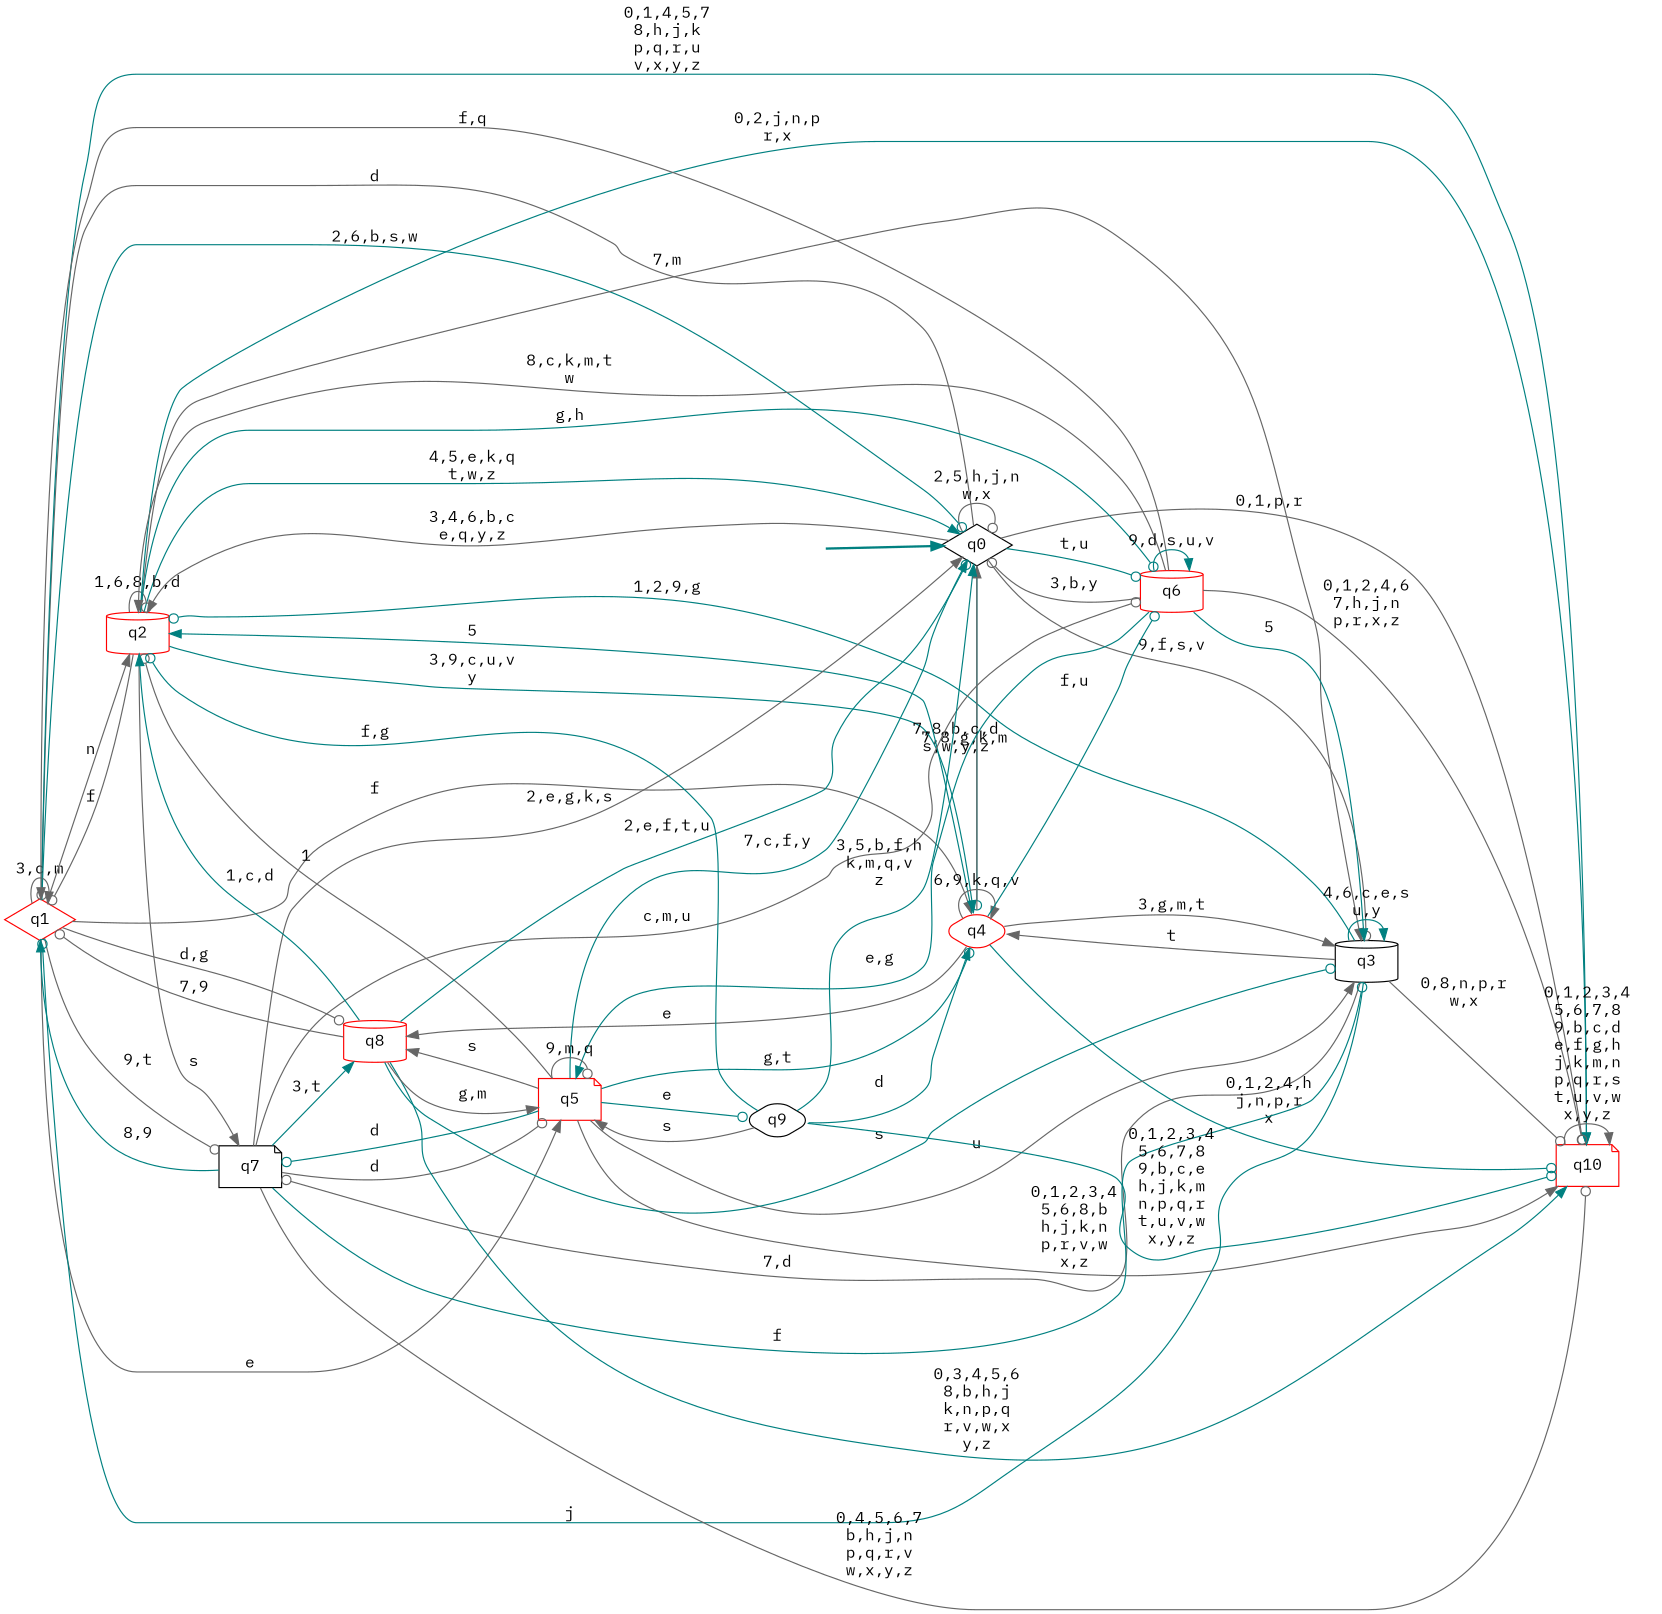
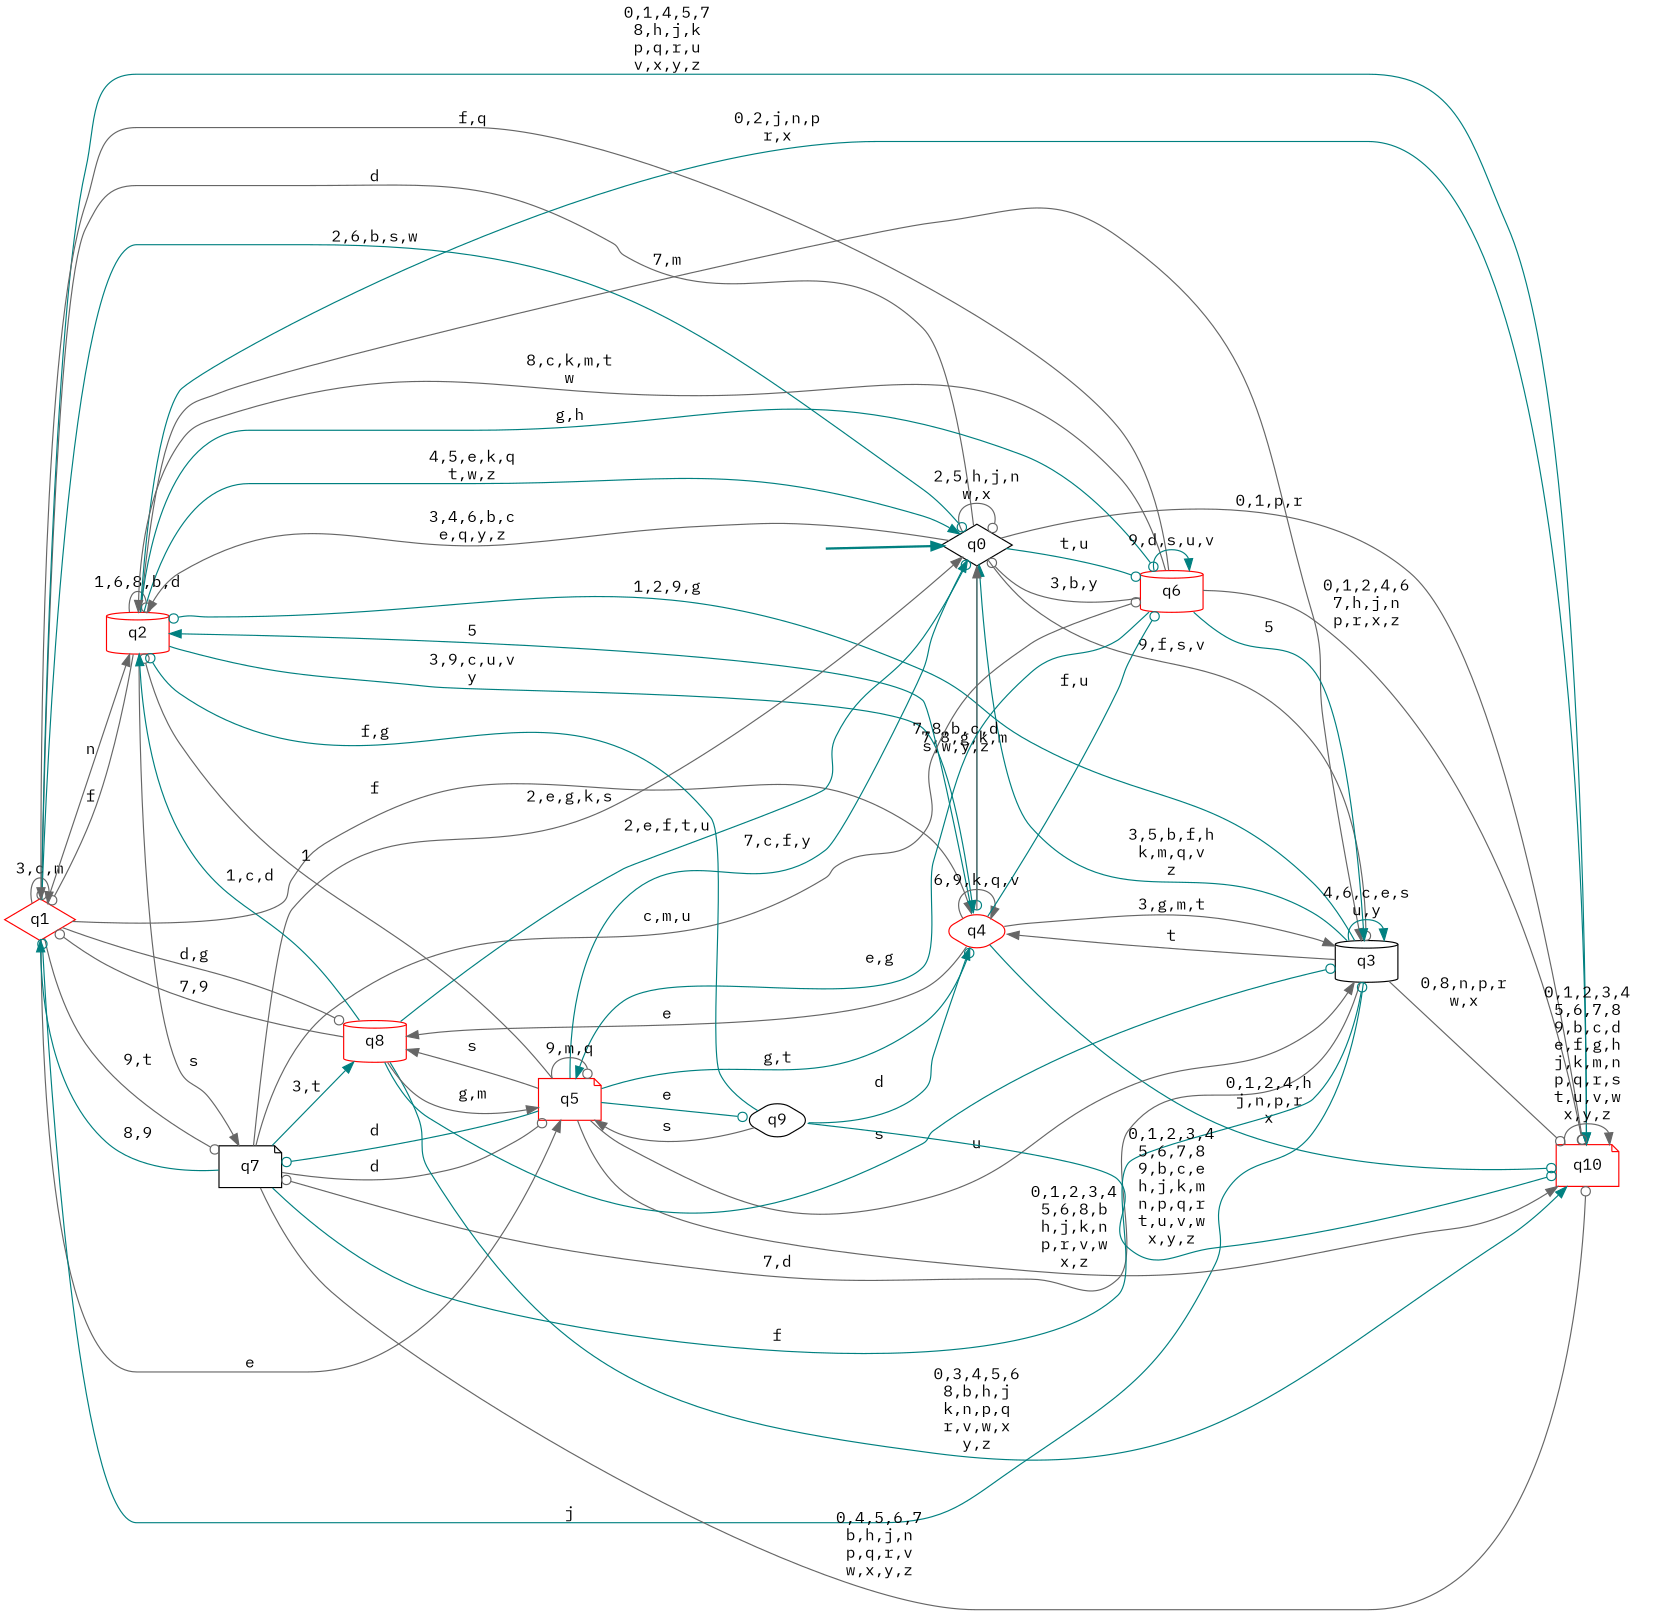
(923, 889) -> (1064, 856)
